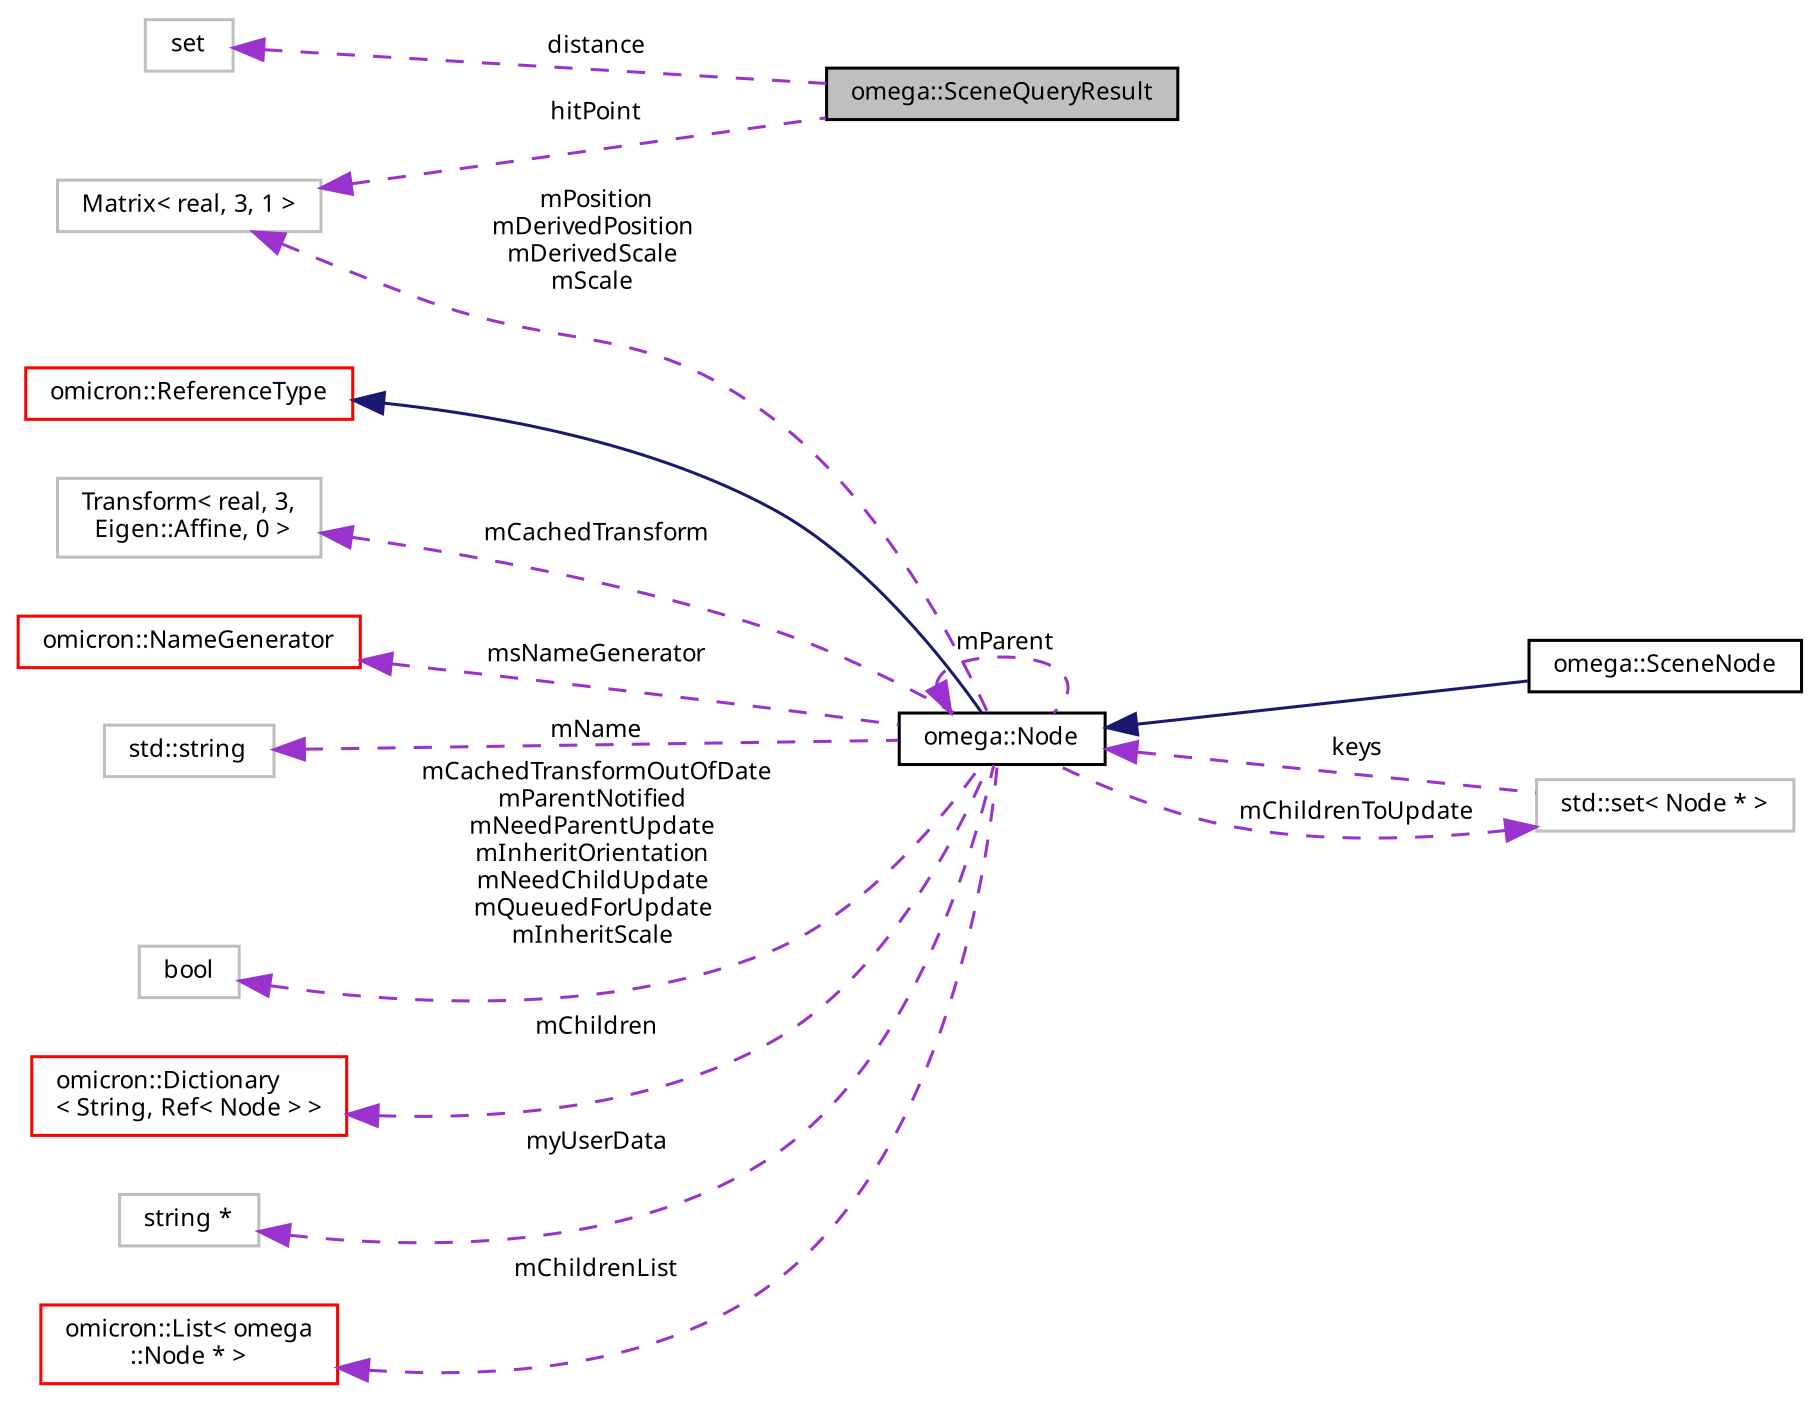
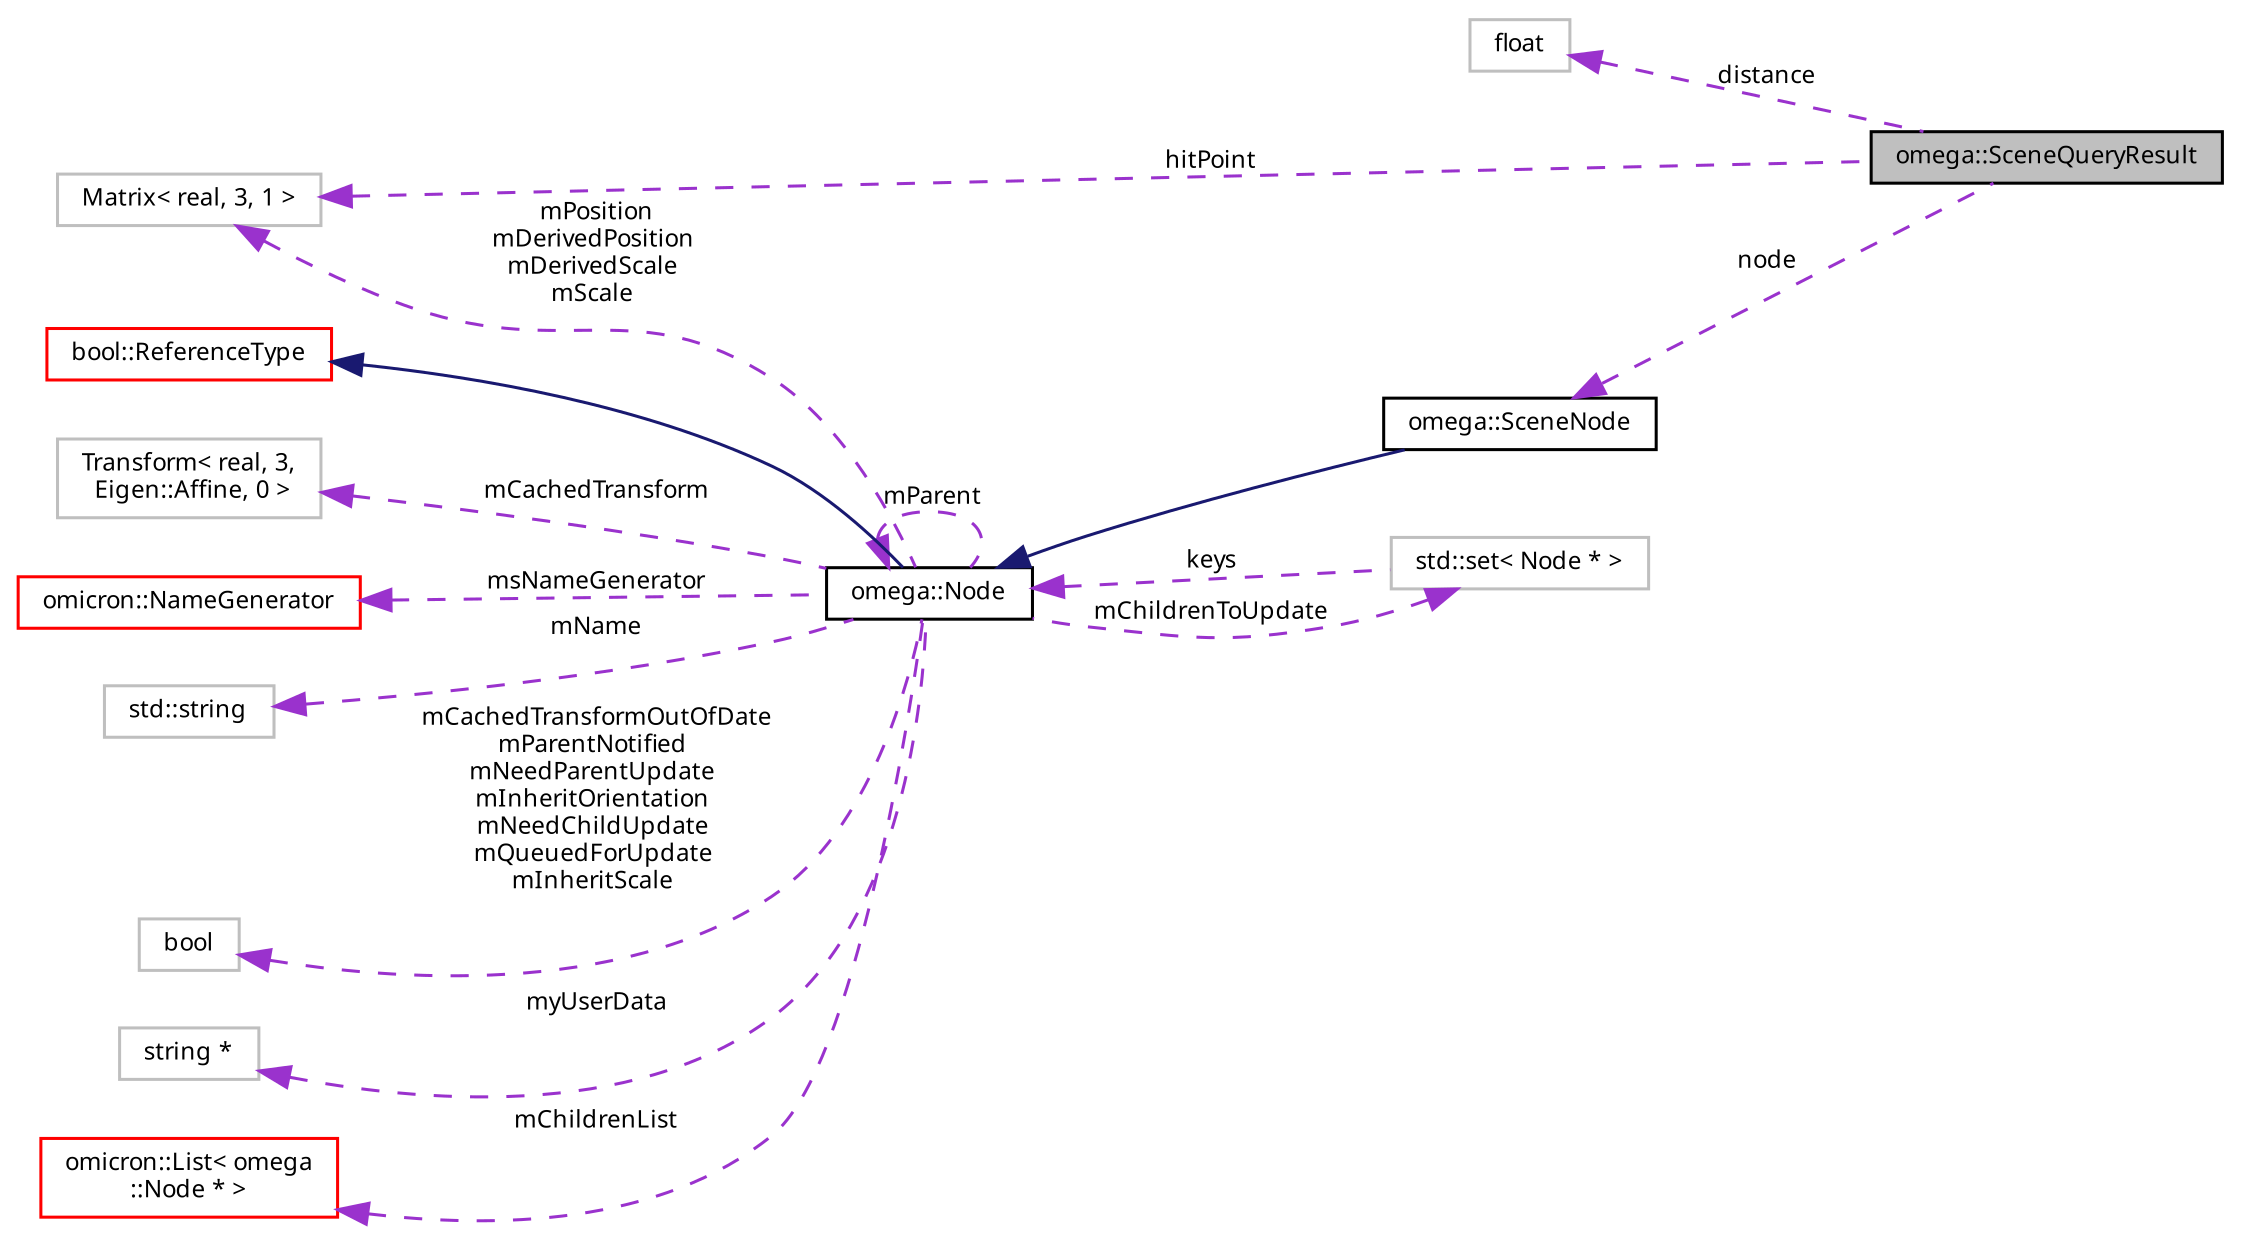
(189, 45) -> (1520, 45)
none -> (1798, 283)
(189, 394) -> (189, 354)
(189, 1096) -> none
